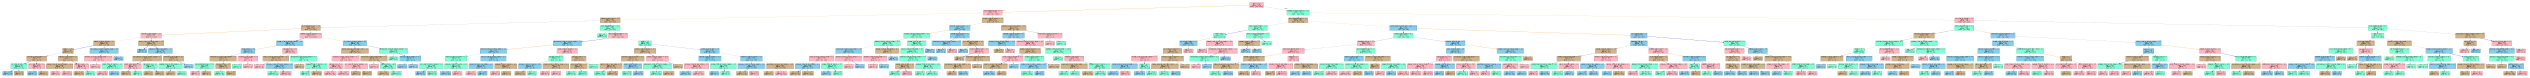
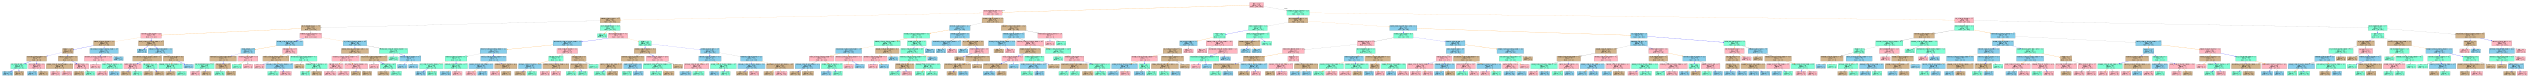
(698, 73) -> (698, 73)
